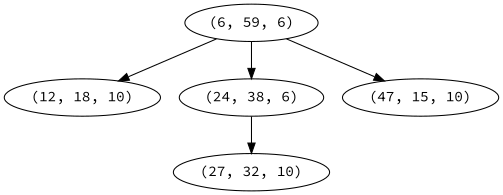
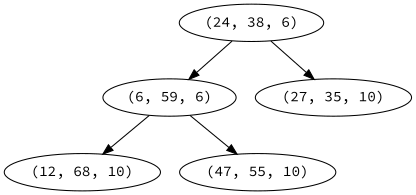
(251, 55) -> (214, 57)
(82, 98) -> (82, 172)
(421, 98) -> (258, 172)
(251, 172) -> (333, 98)
